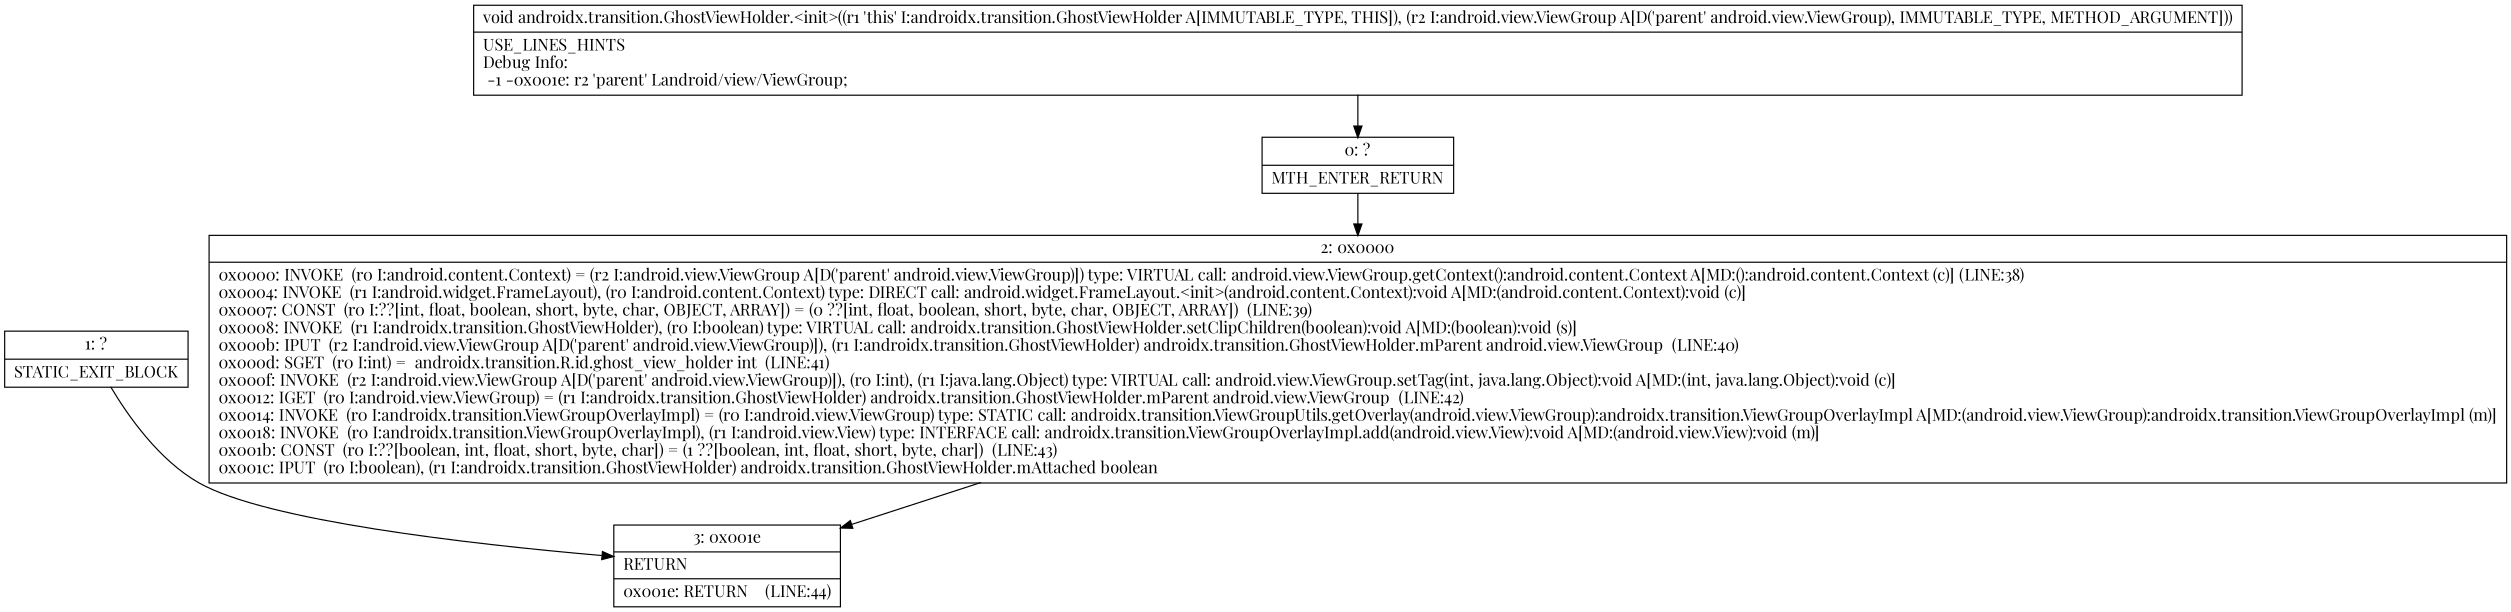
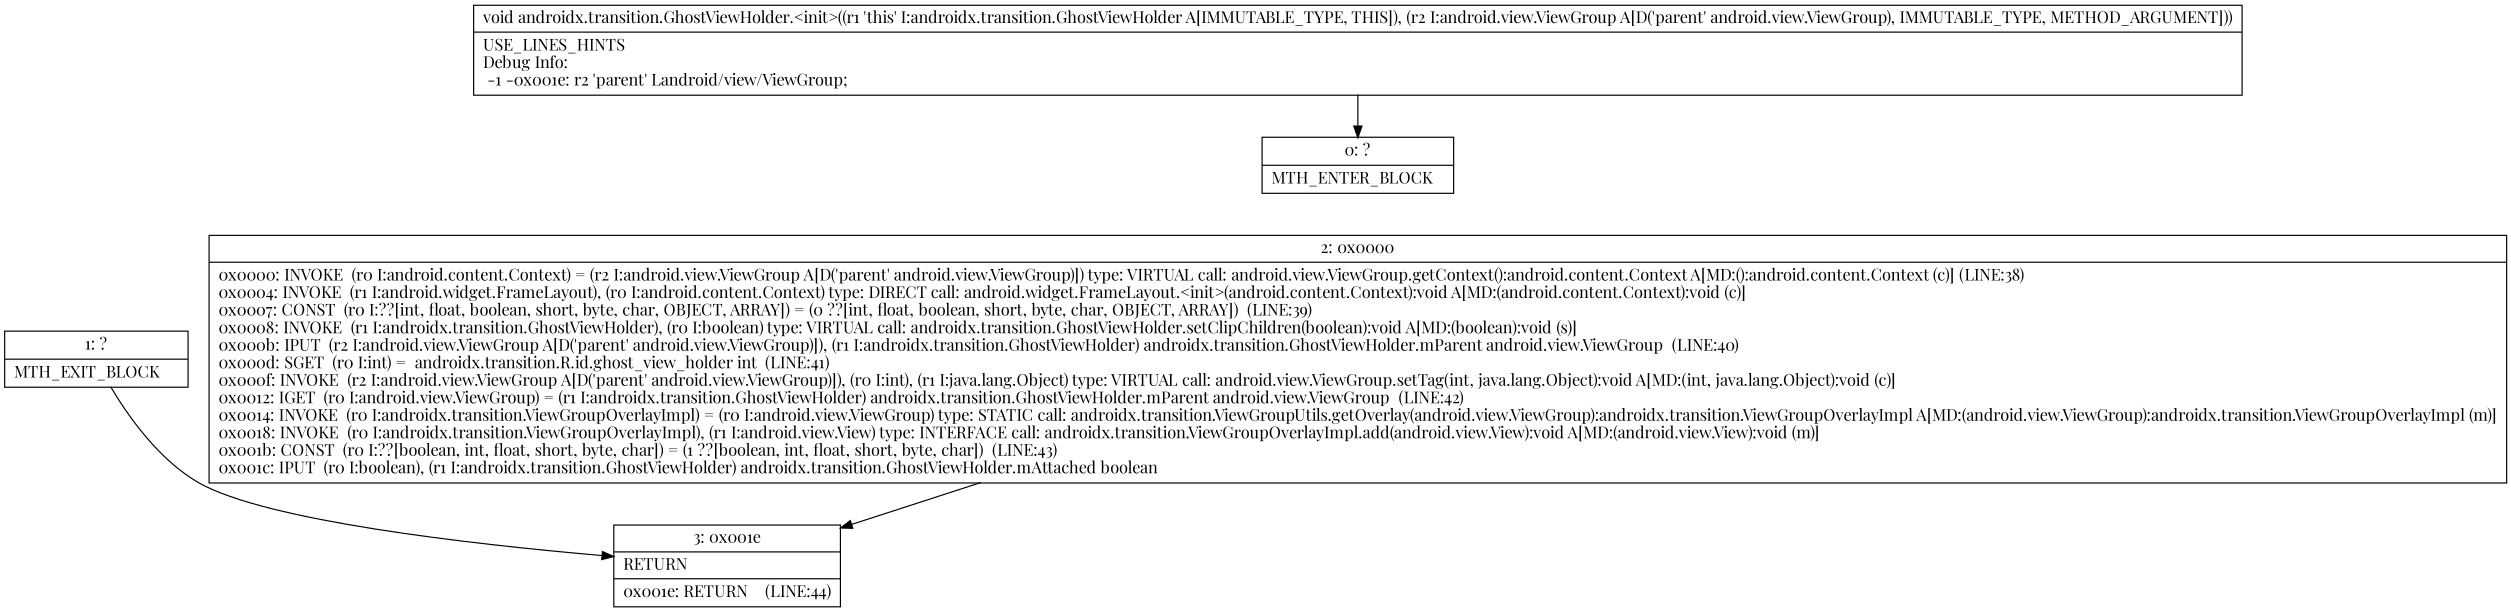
(1358, 179) -> (1353, 179)
(1358, 209) -> none
(96, 373) -> (87, 373)
